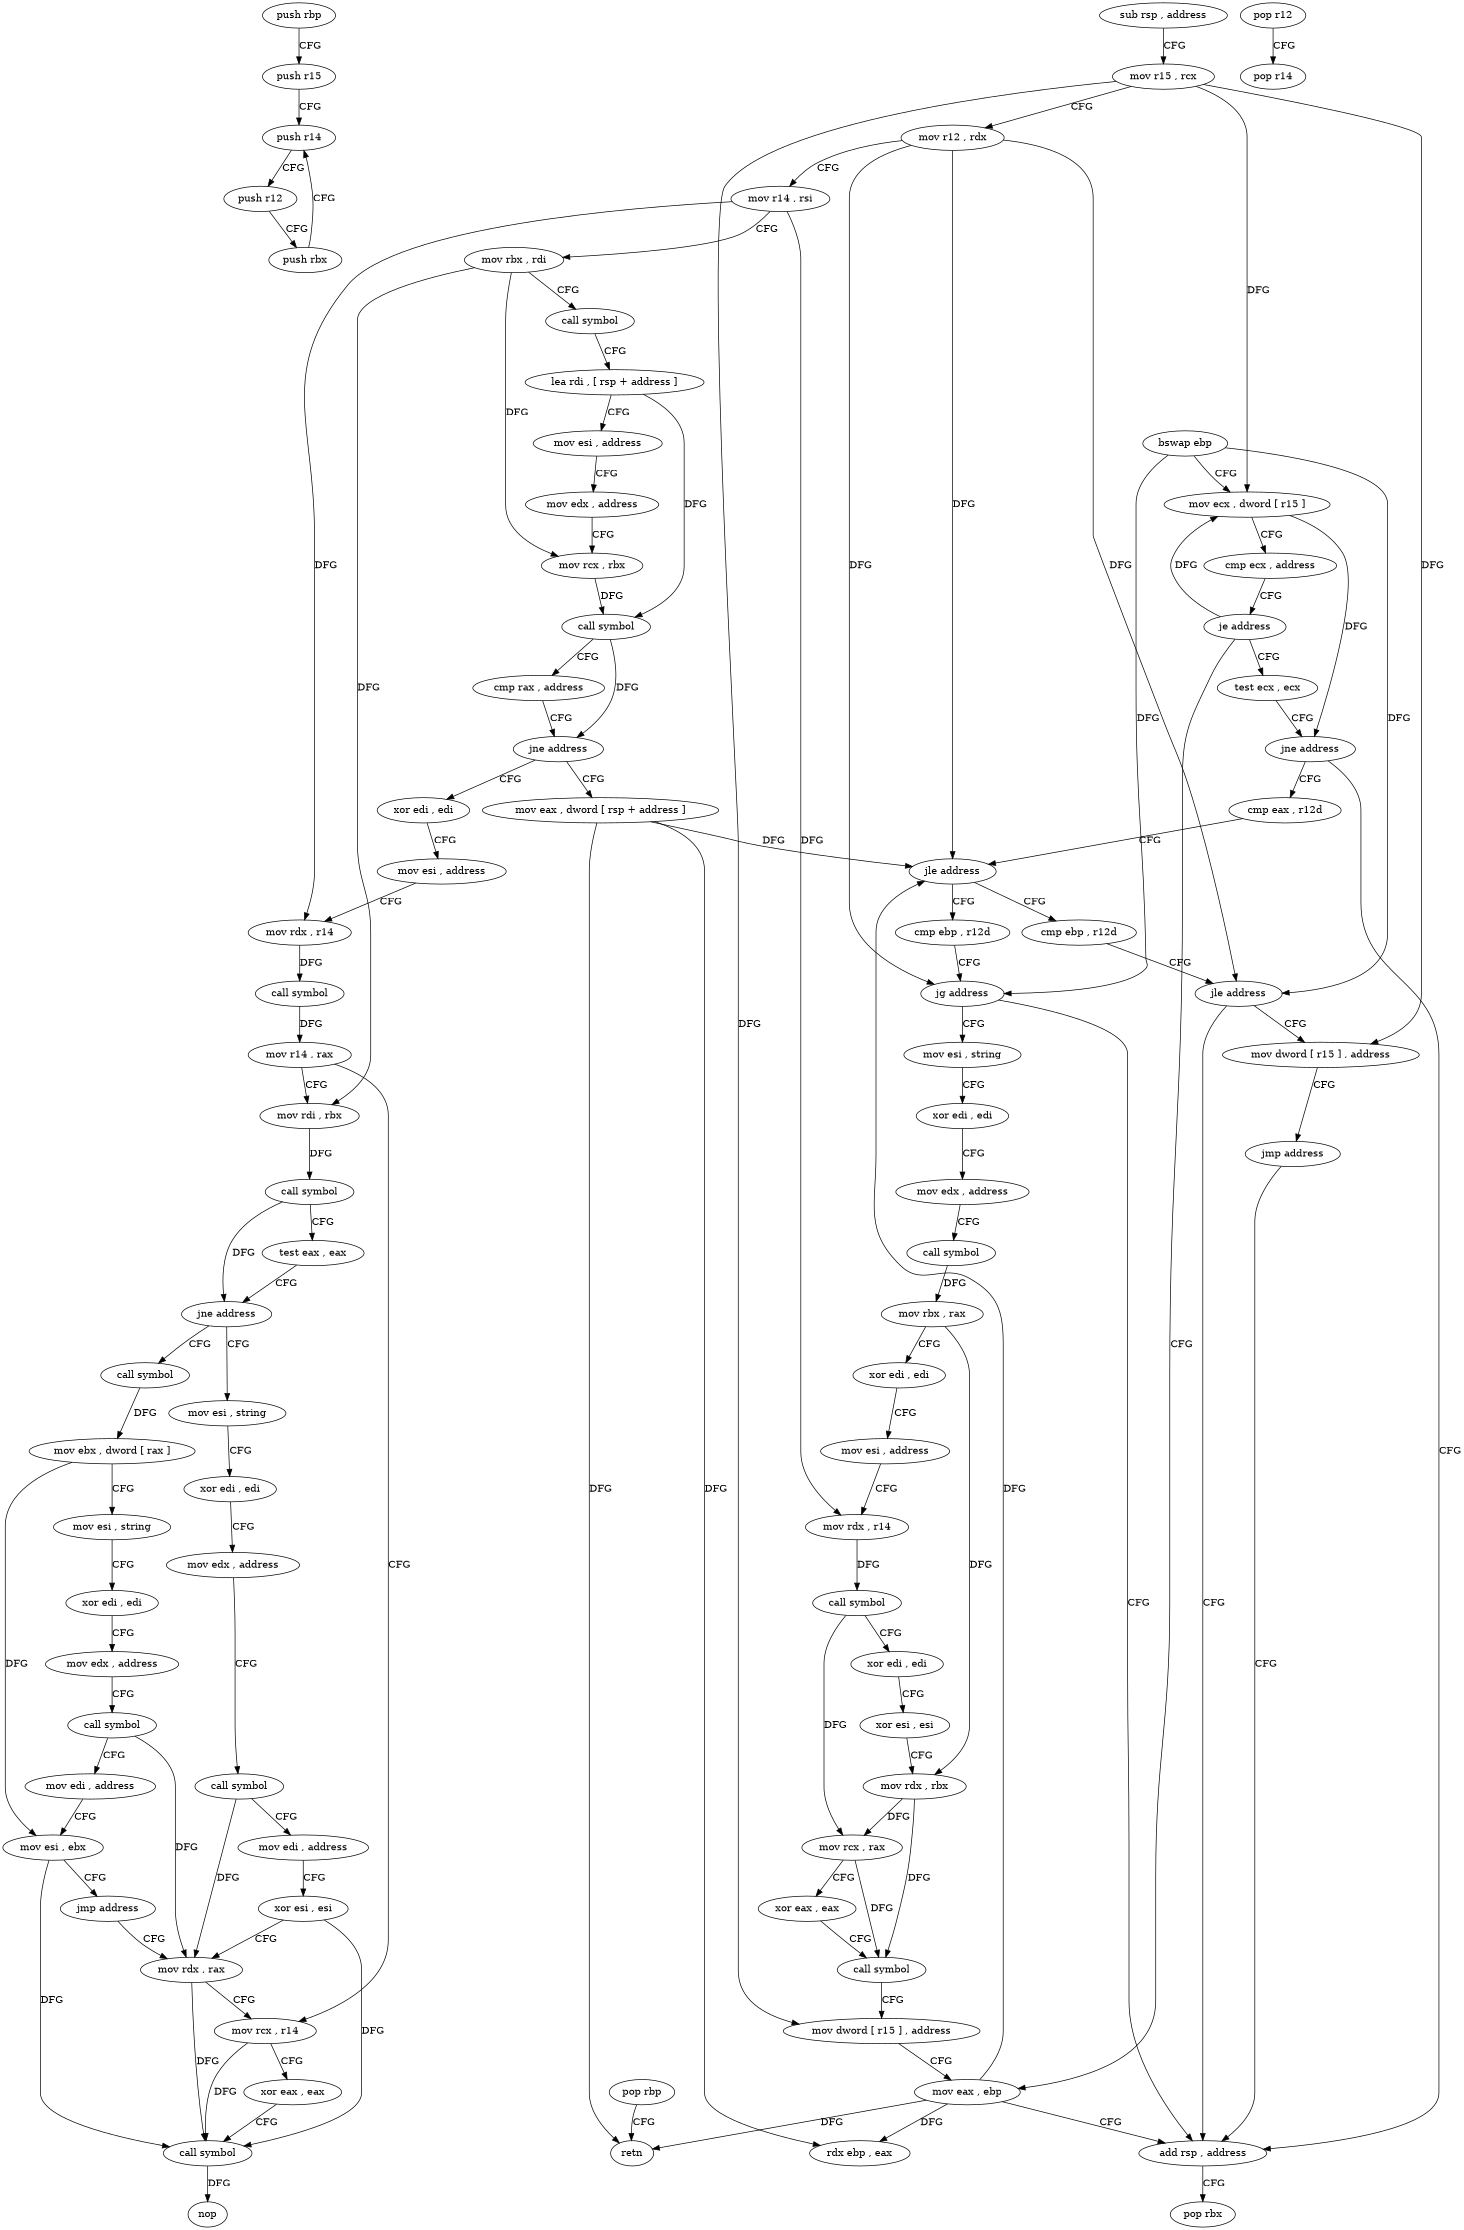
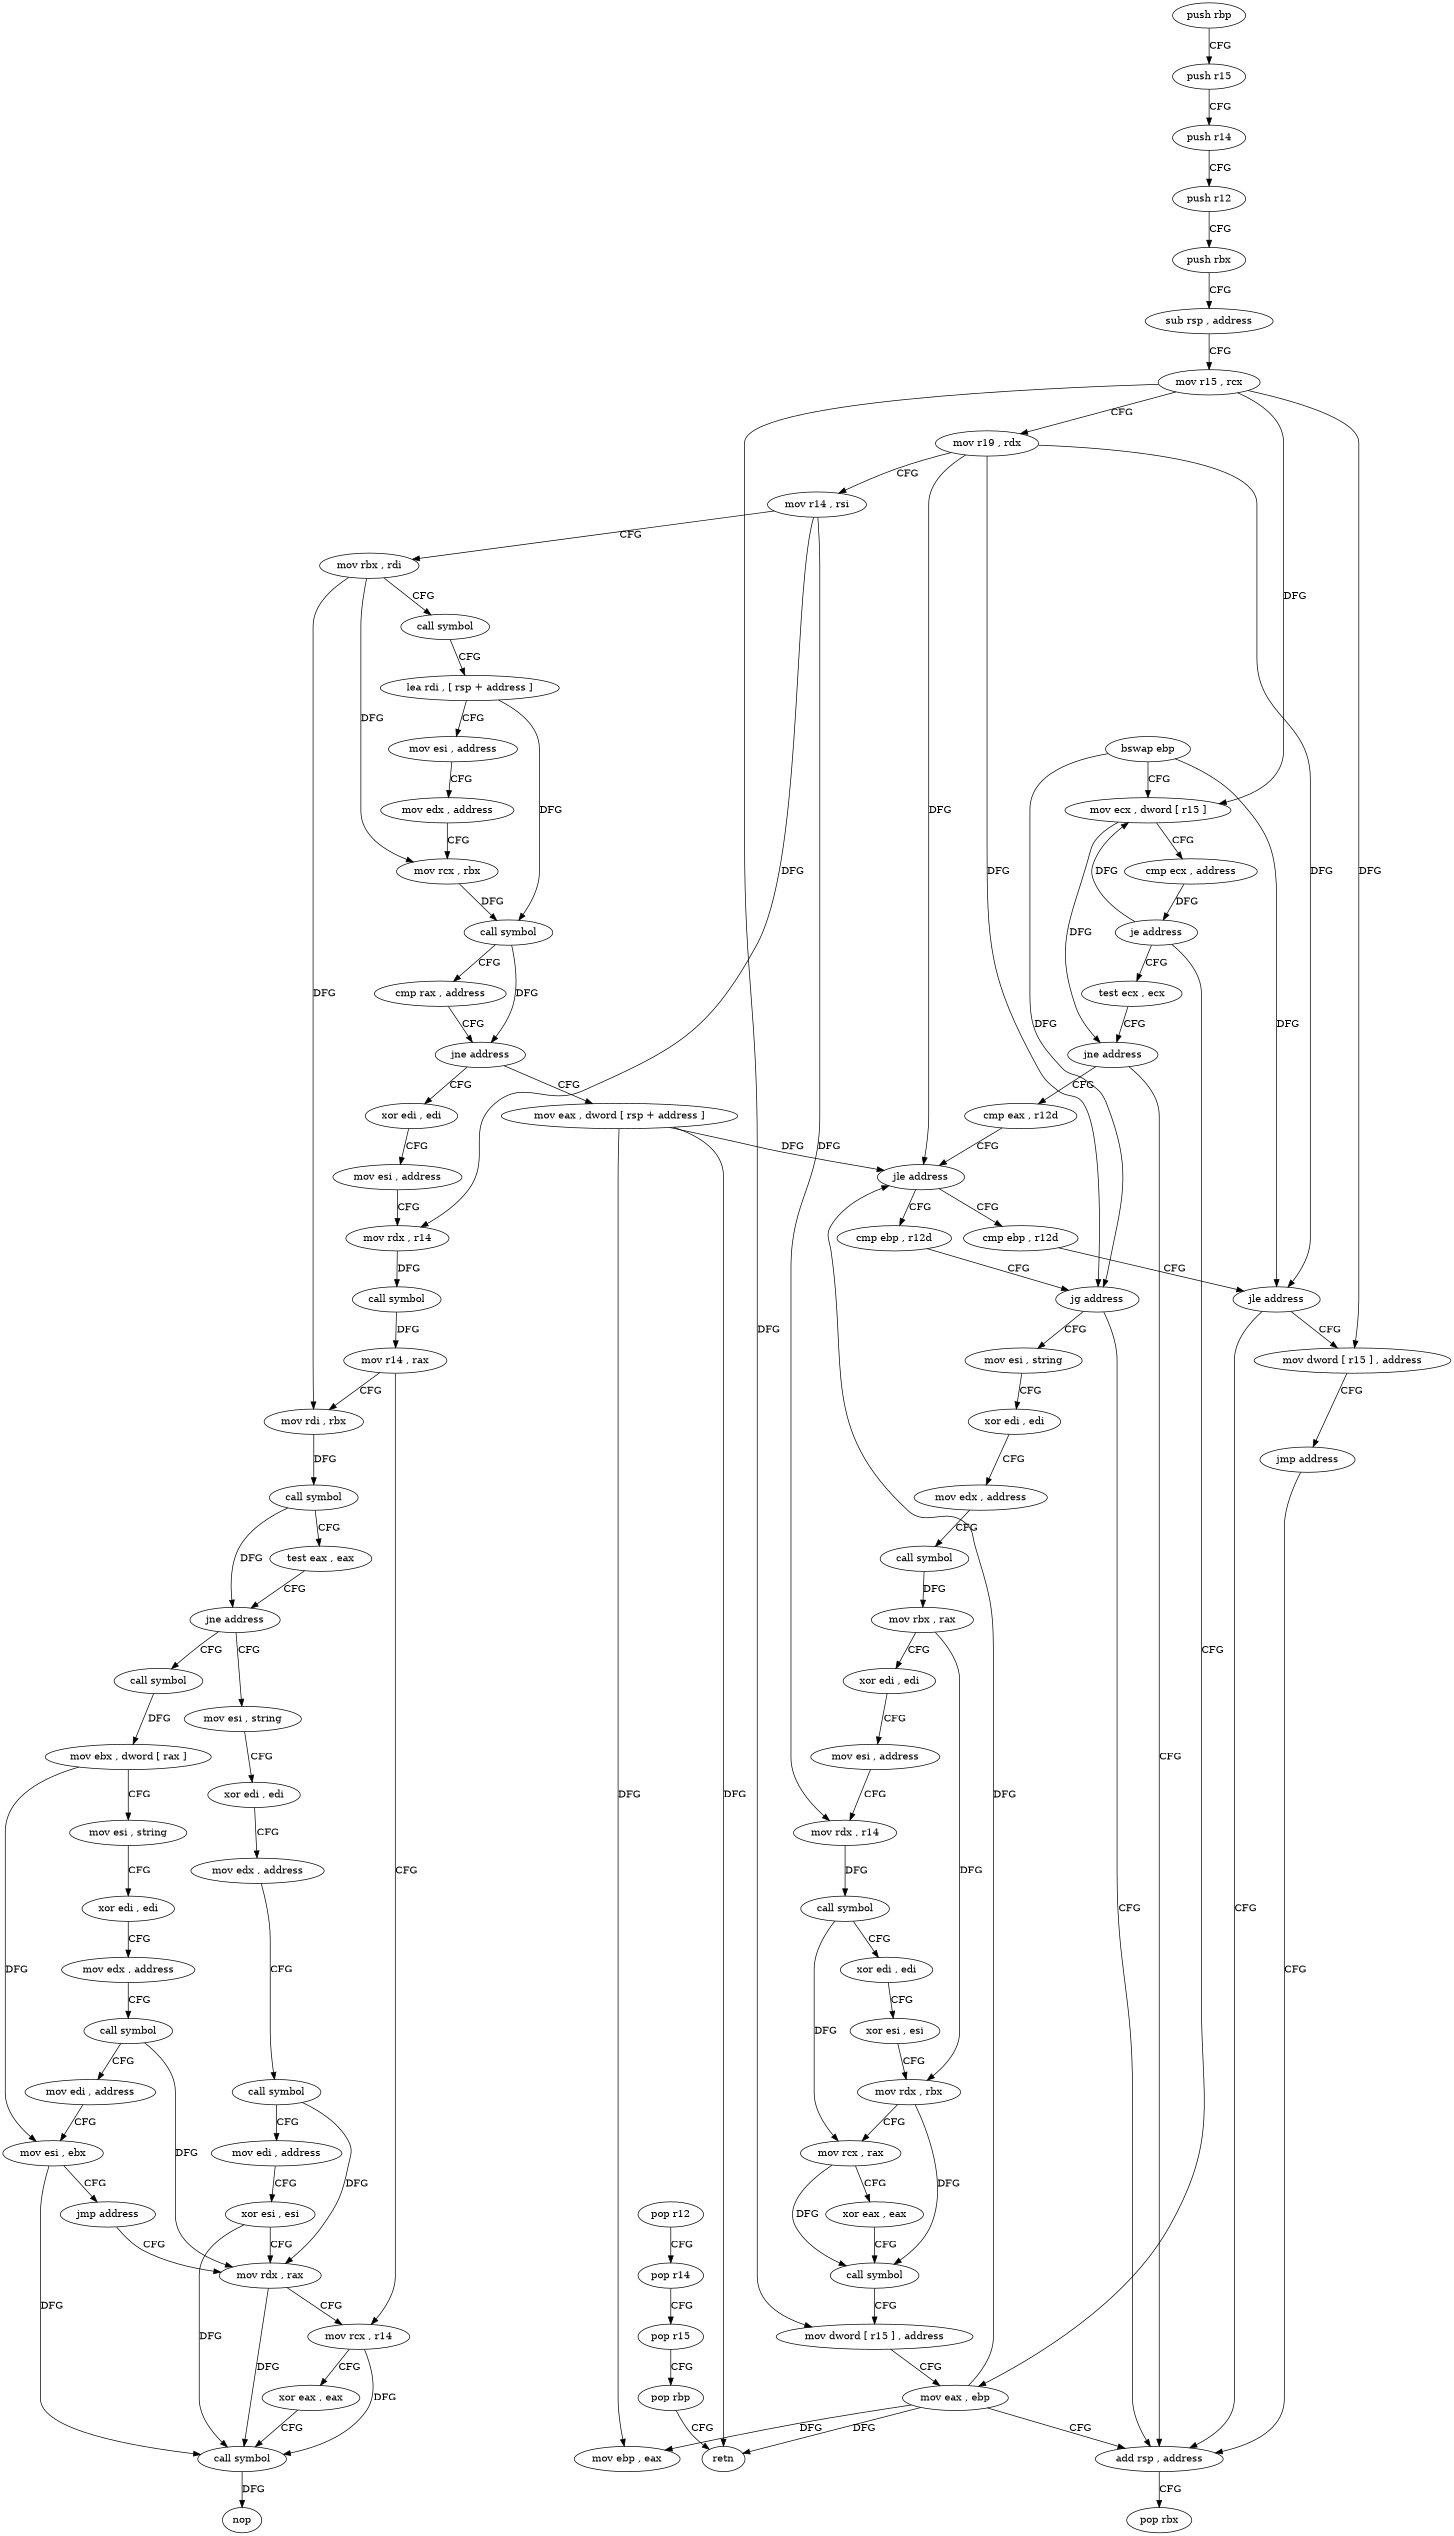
(953, 138) -> (987, 443)
(313, 202) -> (1209, 287)
(1271, 596) -> (1187, 902)
(899, 1817) -> (894, 2123)
(860, 2153) -> (627, 2459)
none -> (671, 2337)
